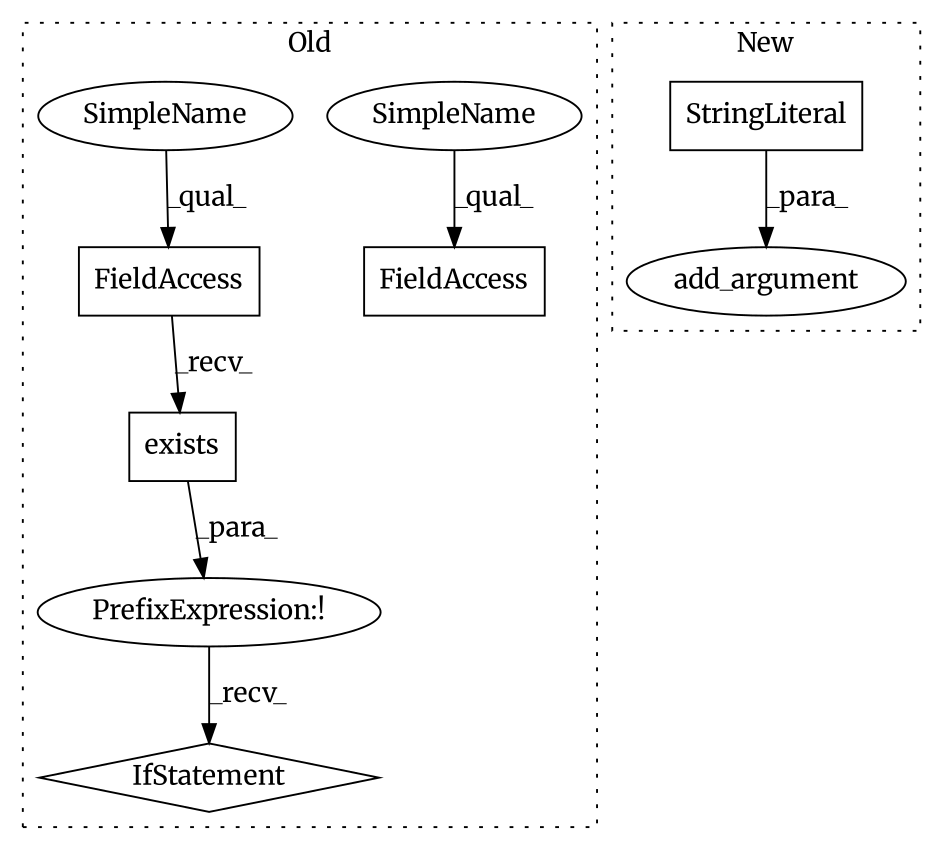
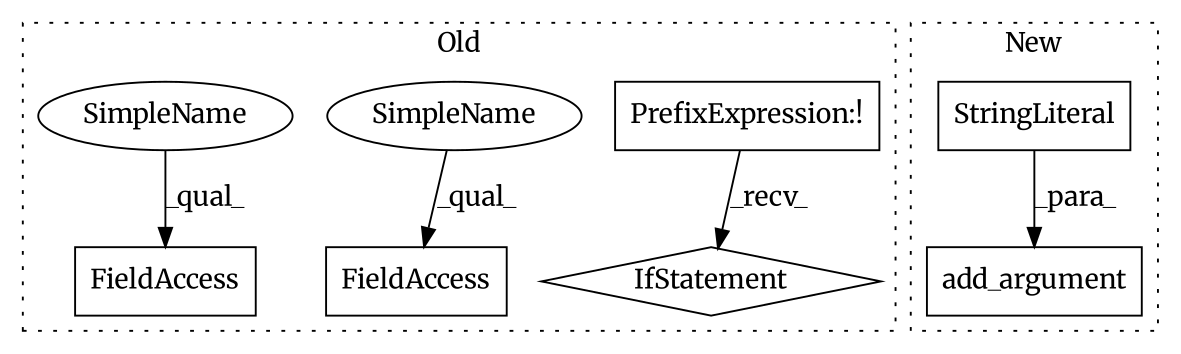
(766, 281) -> (1034, 281)
(183, 447) -> none
(209, 612) -> (747, 116)
